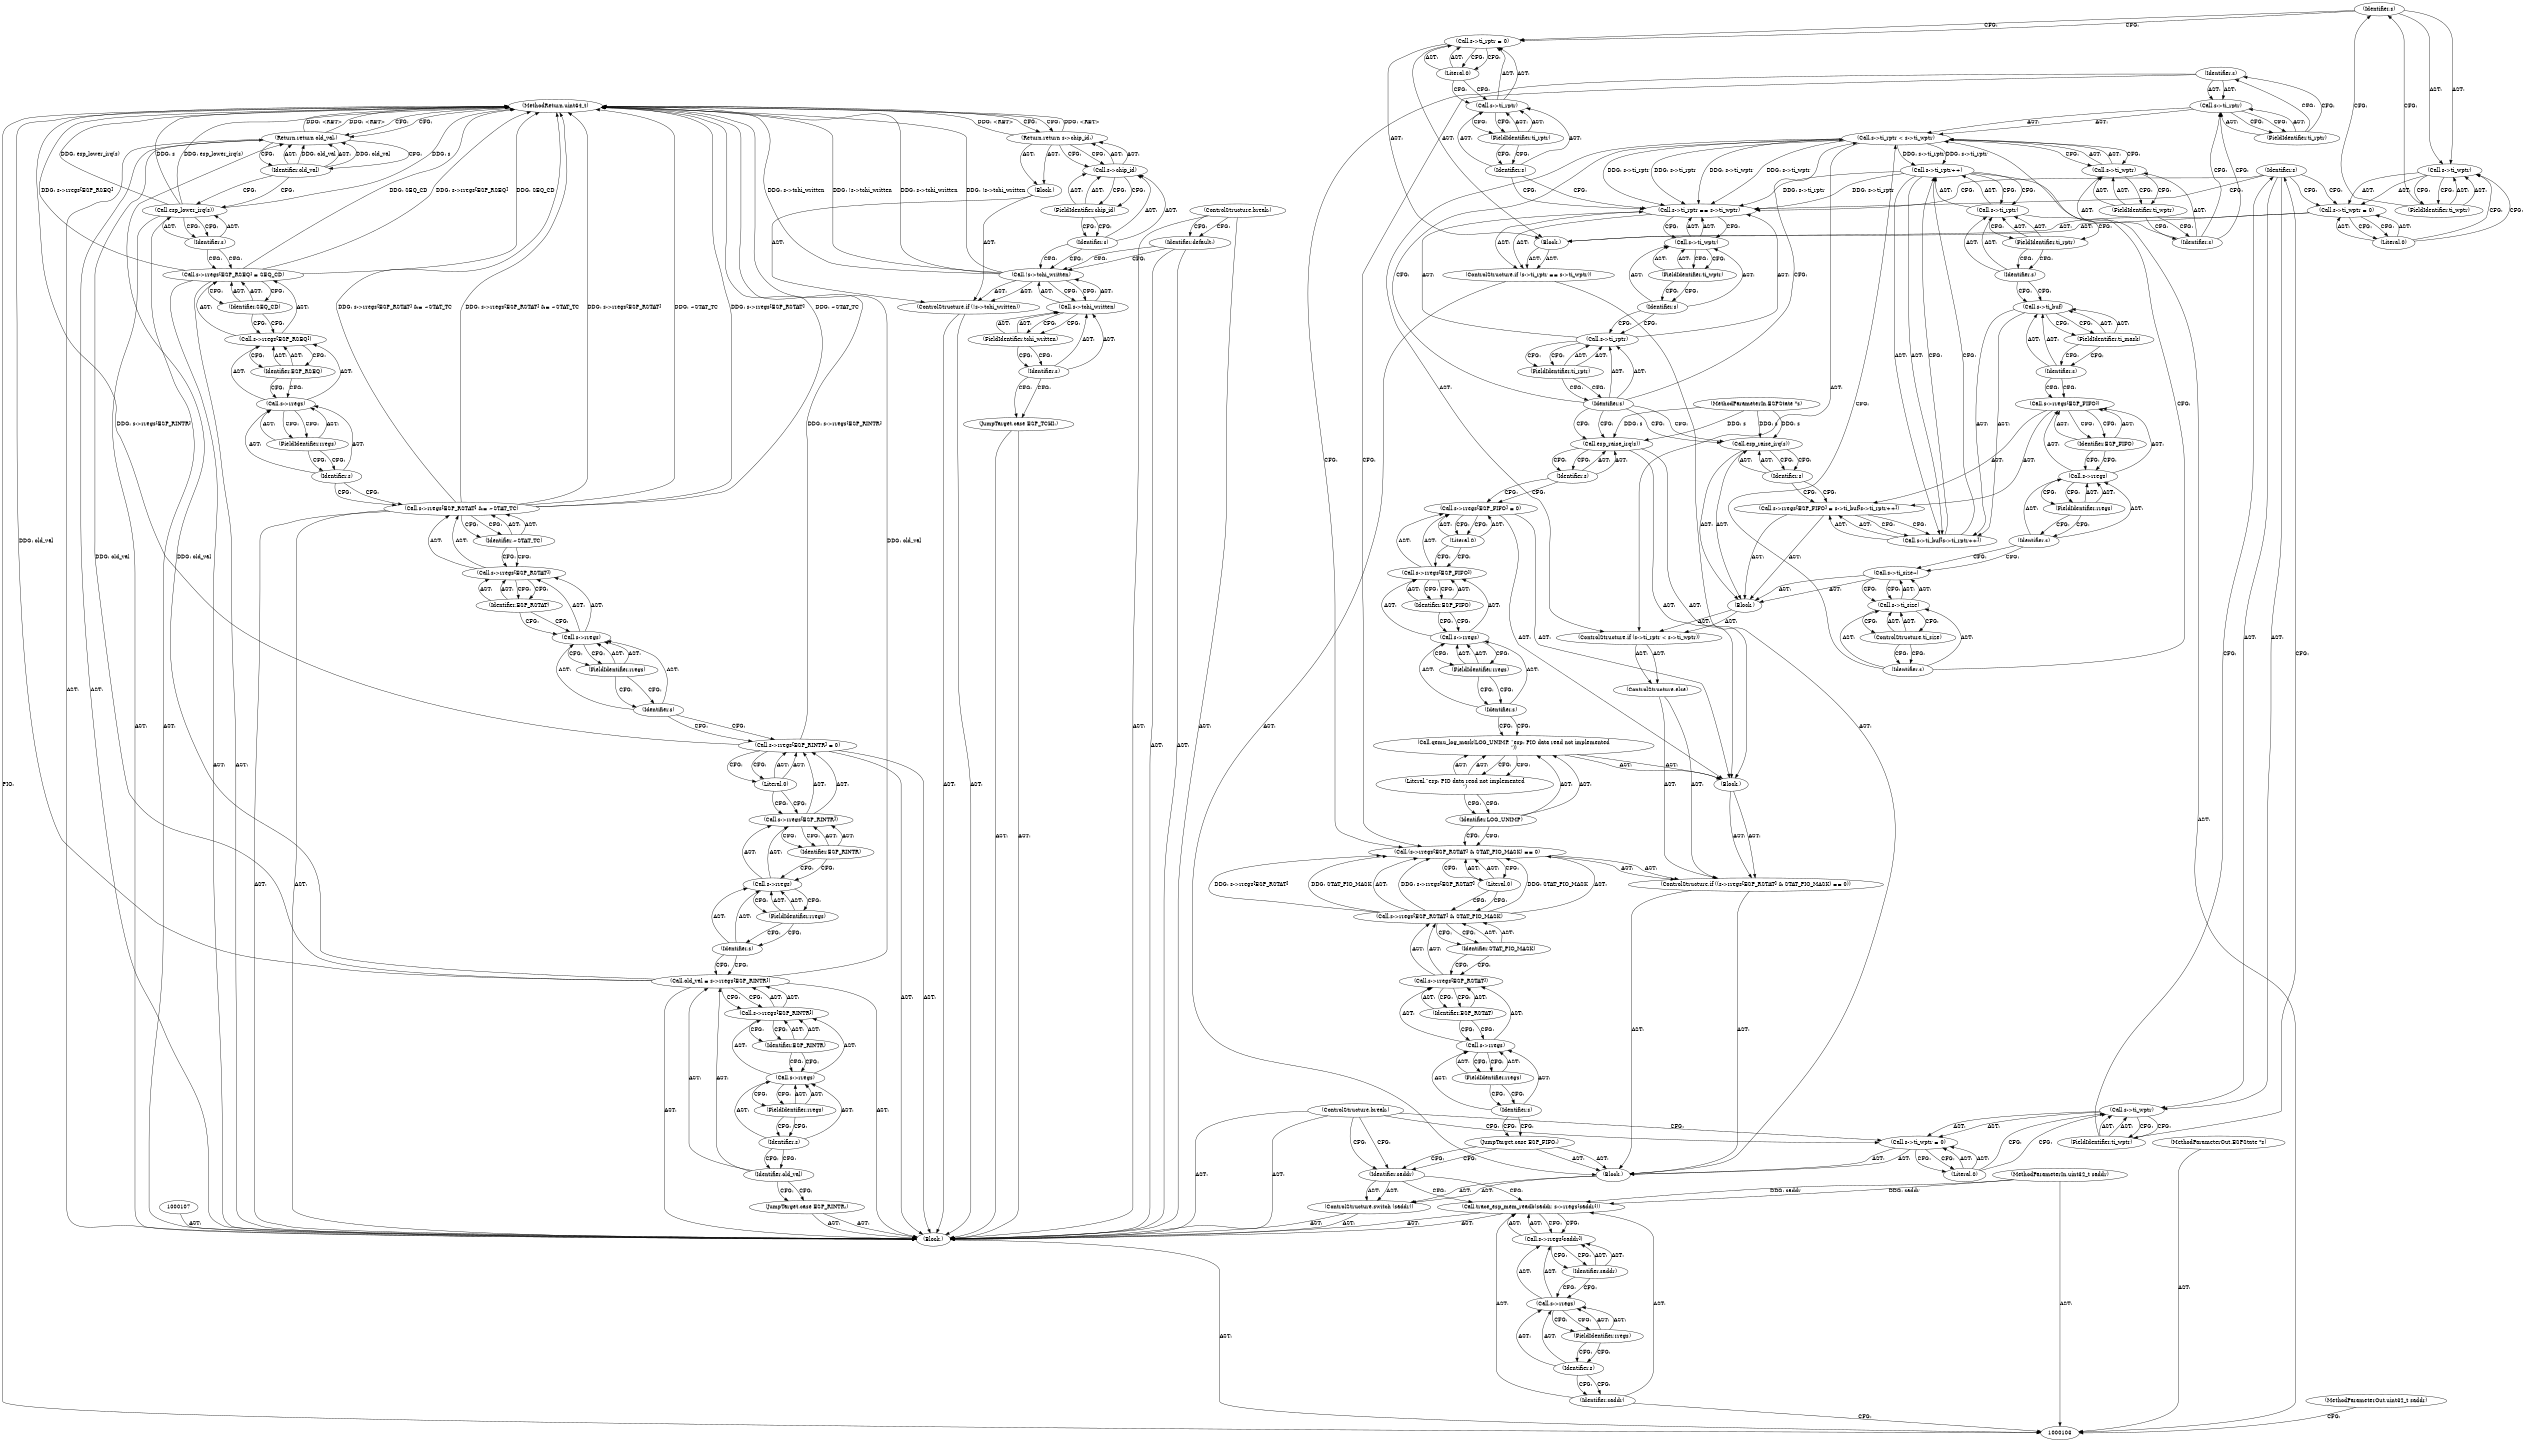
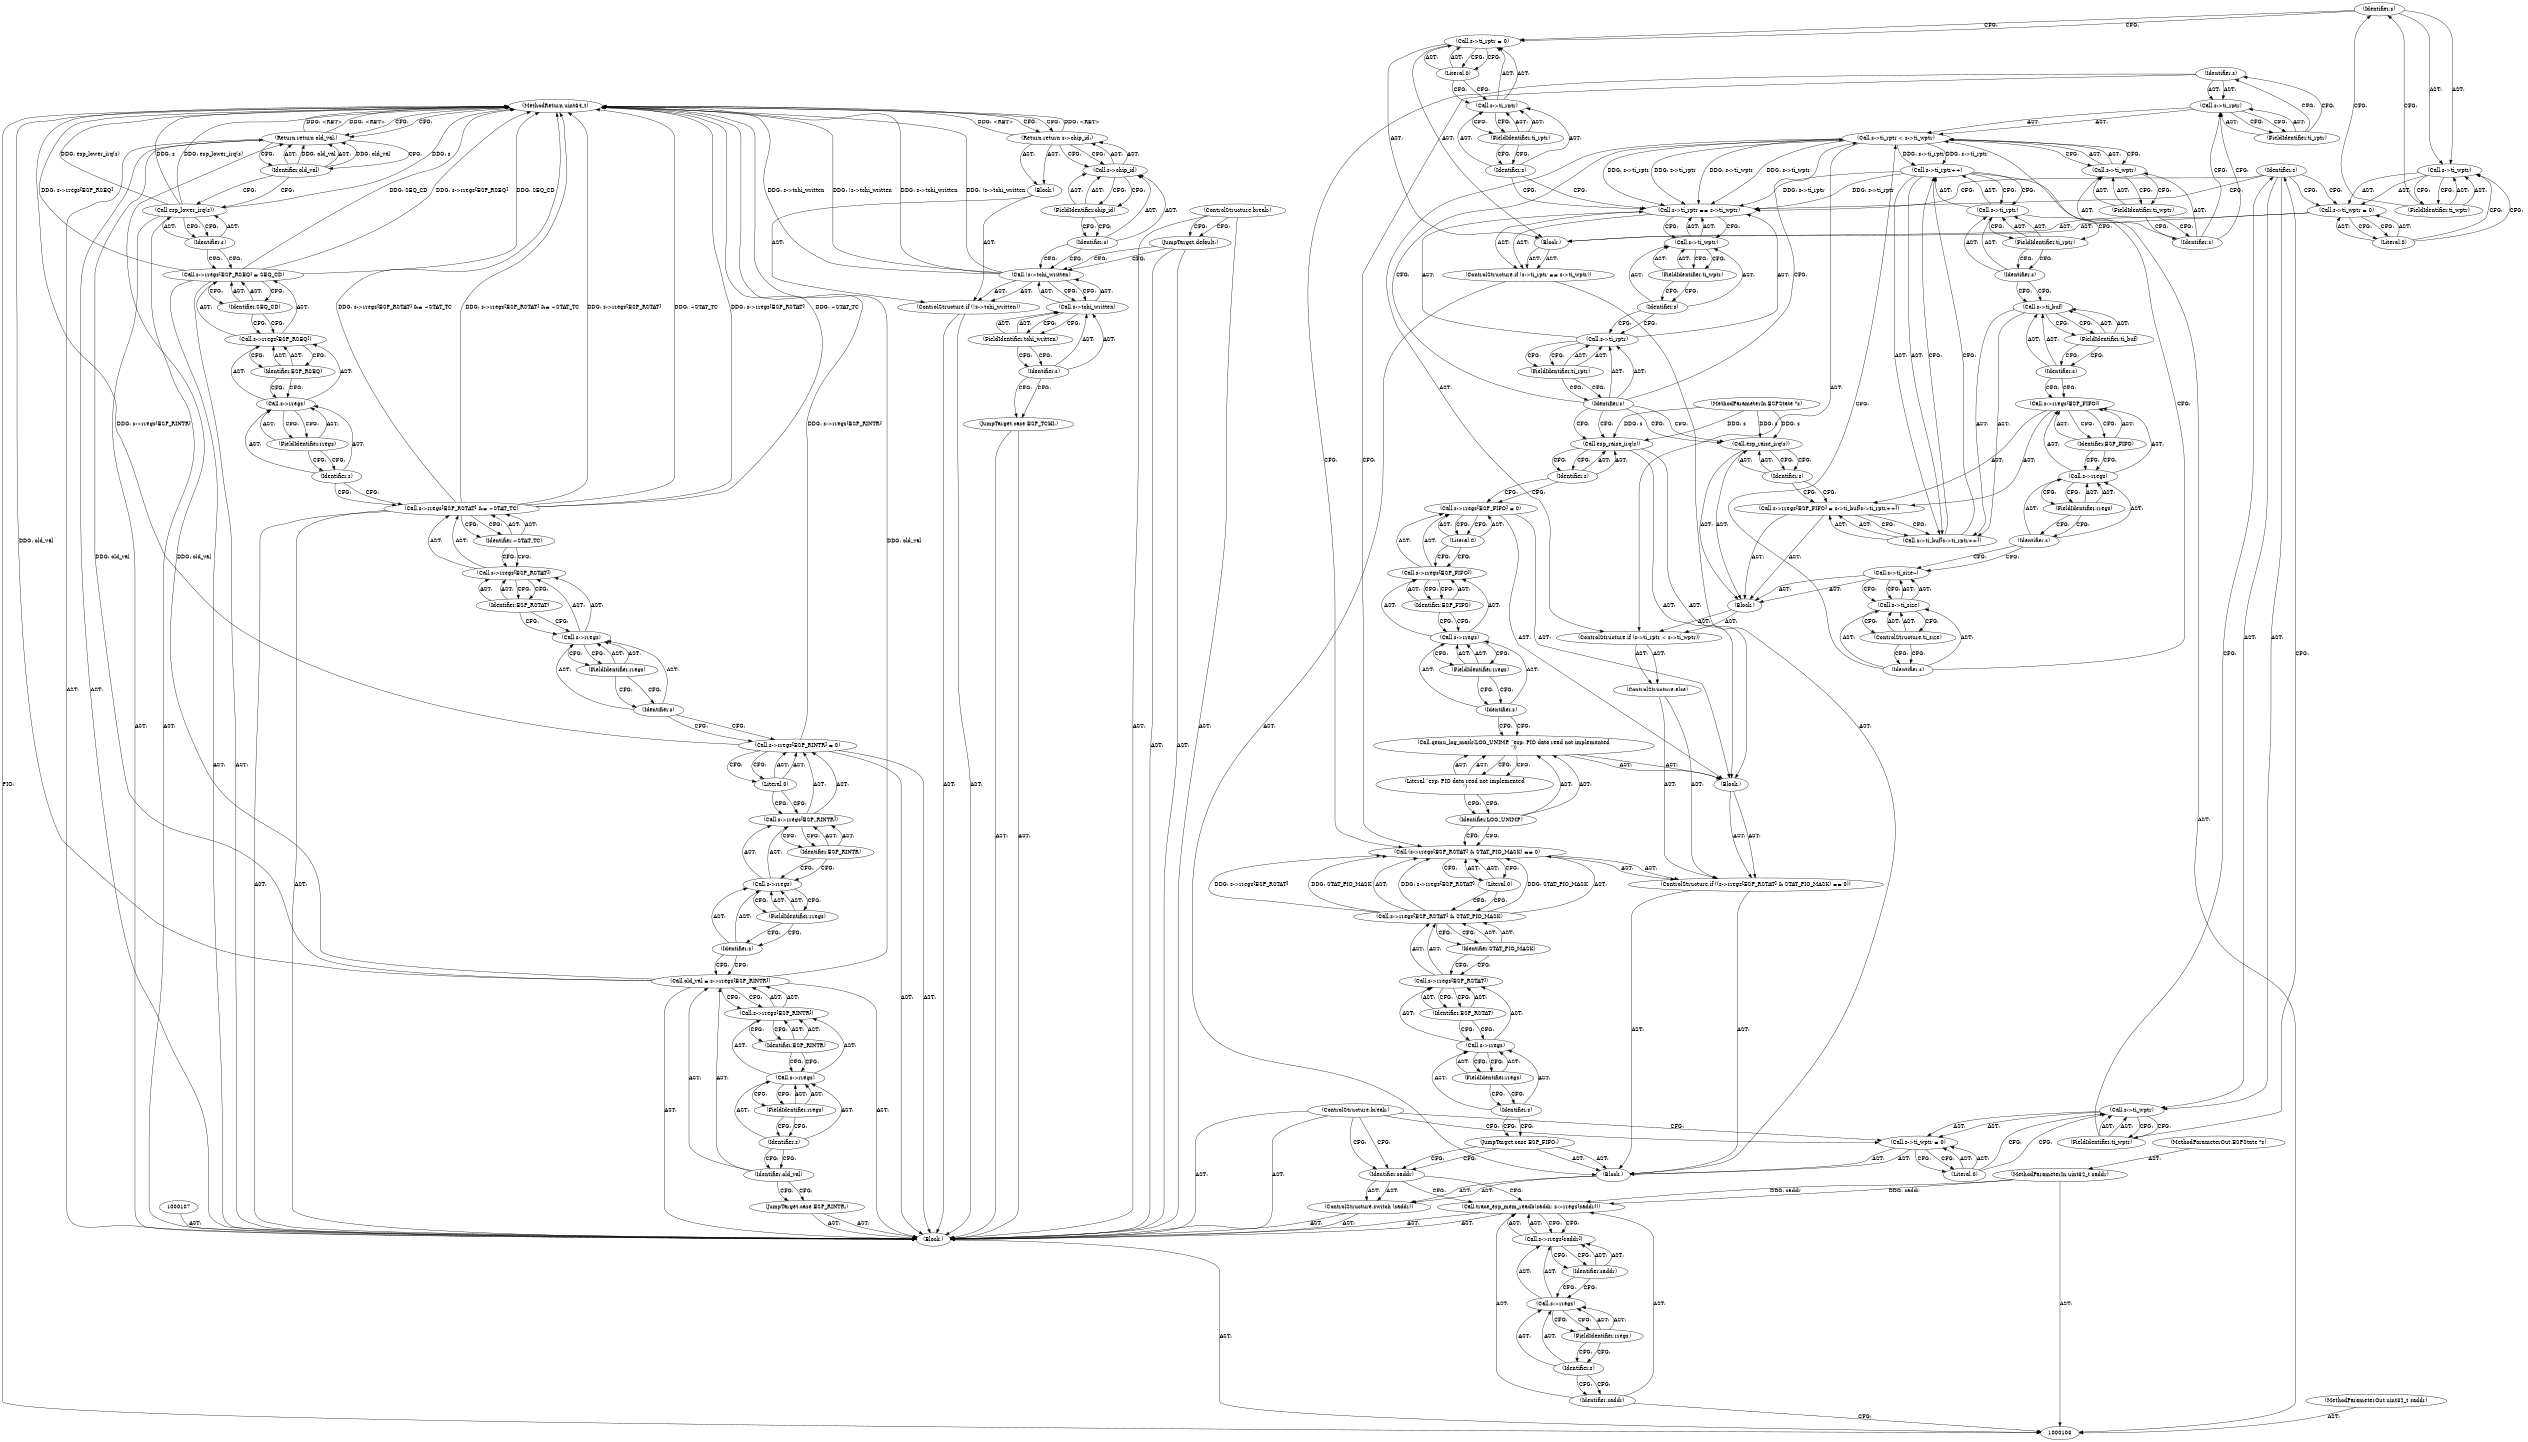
(1190, 243) -> (1190, 243)
(2109, 340) -> (2109, 340)
(2178, 1322) -> (2141, 1158)
(2335, 1417) -> (2335, 1417)
